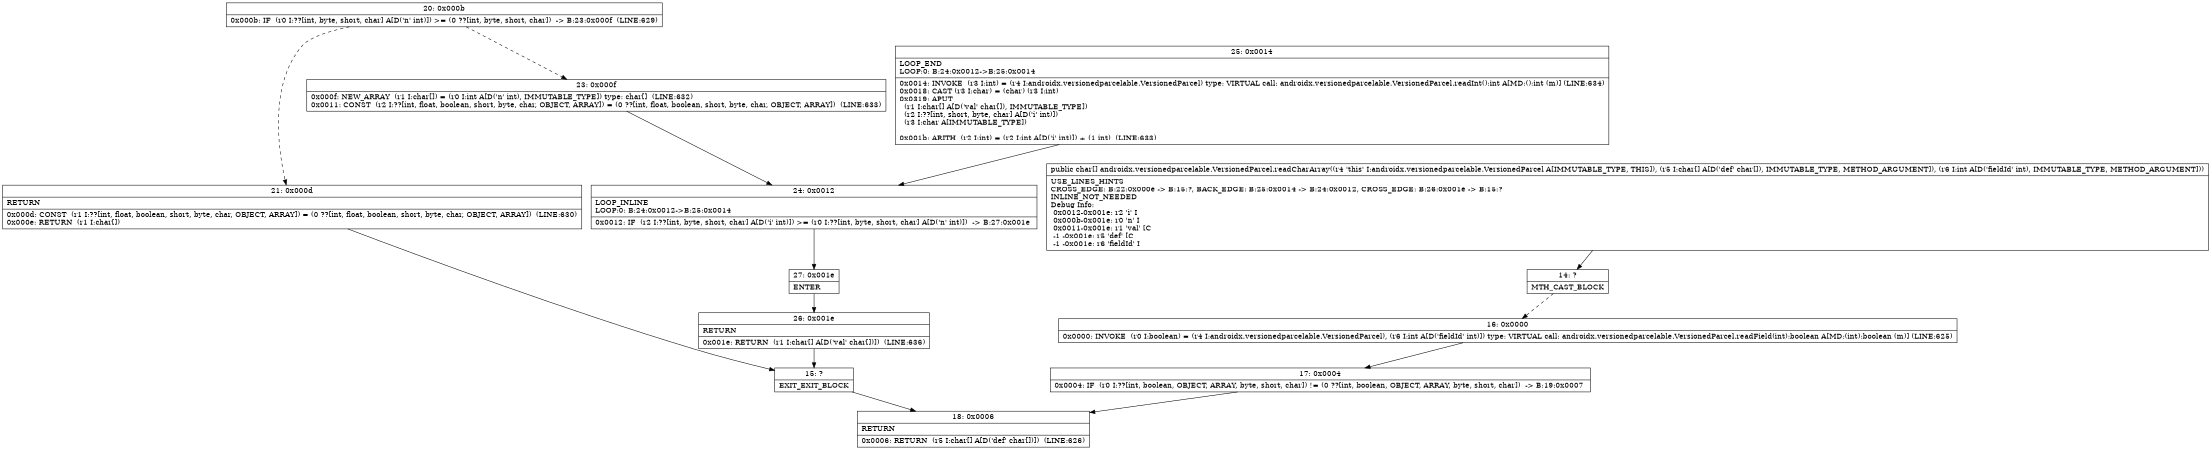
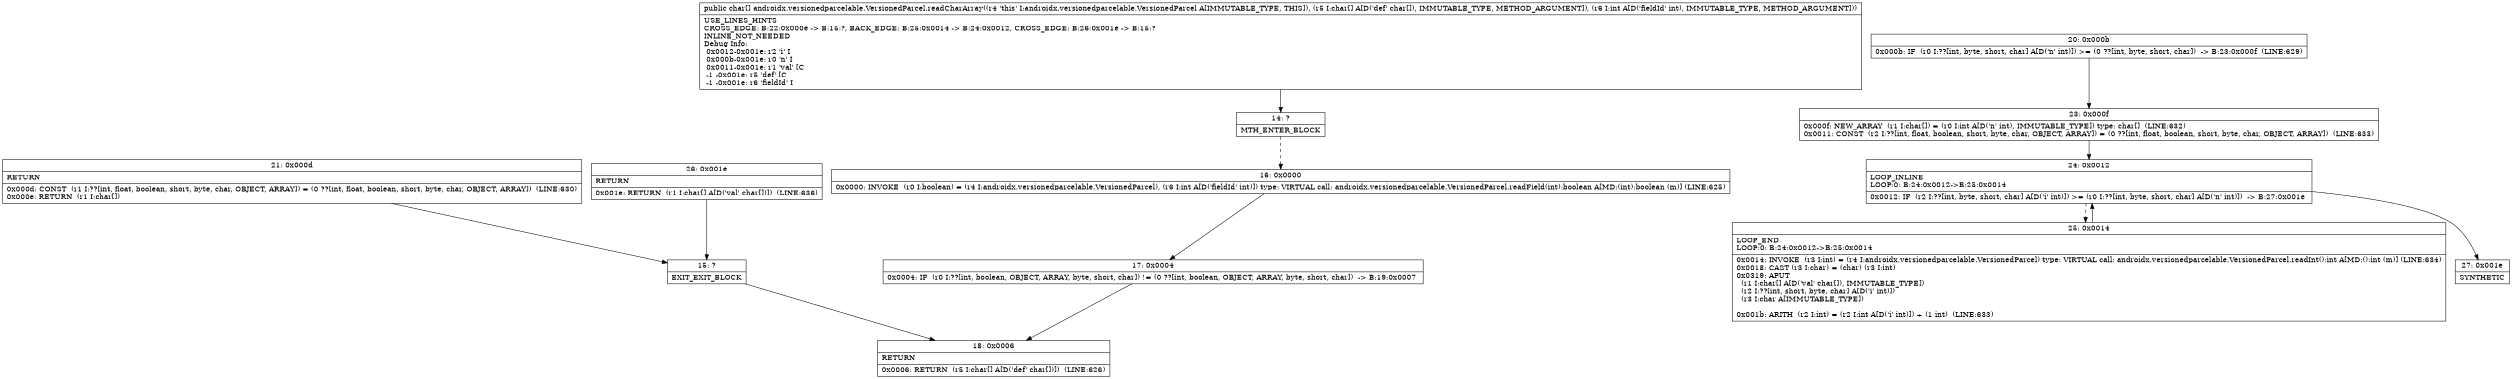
(514, 52) -> (2089, 81)
(283, 85) -> none
none -> (2086, 210)
(807, 287) -> (2482, 278)
(1568, 287) -> (1281, 130)
(814, 301) -> none
